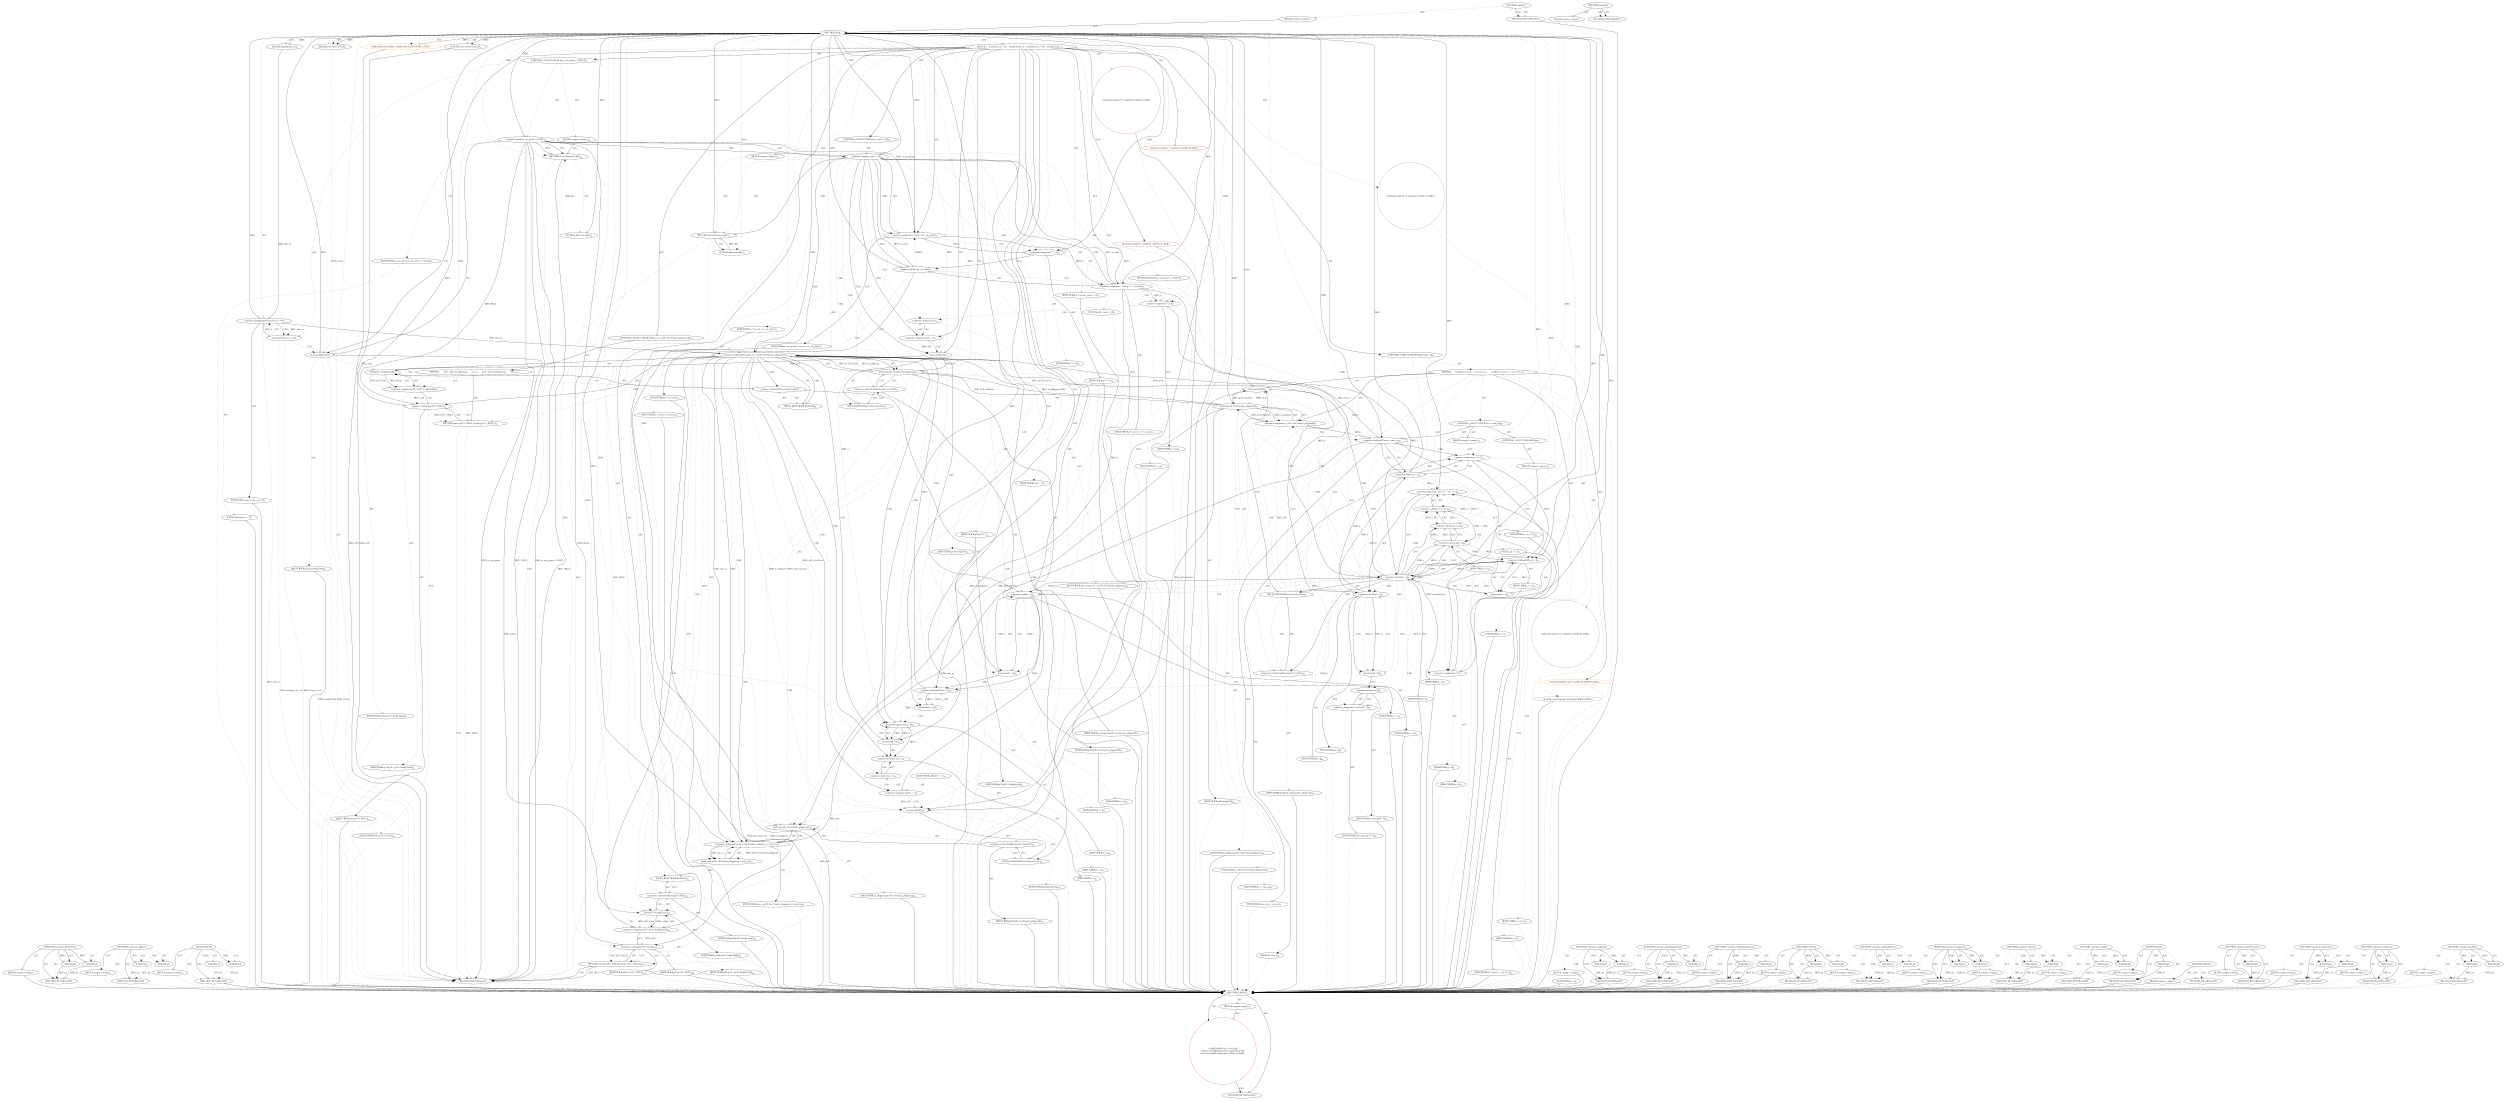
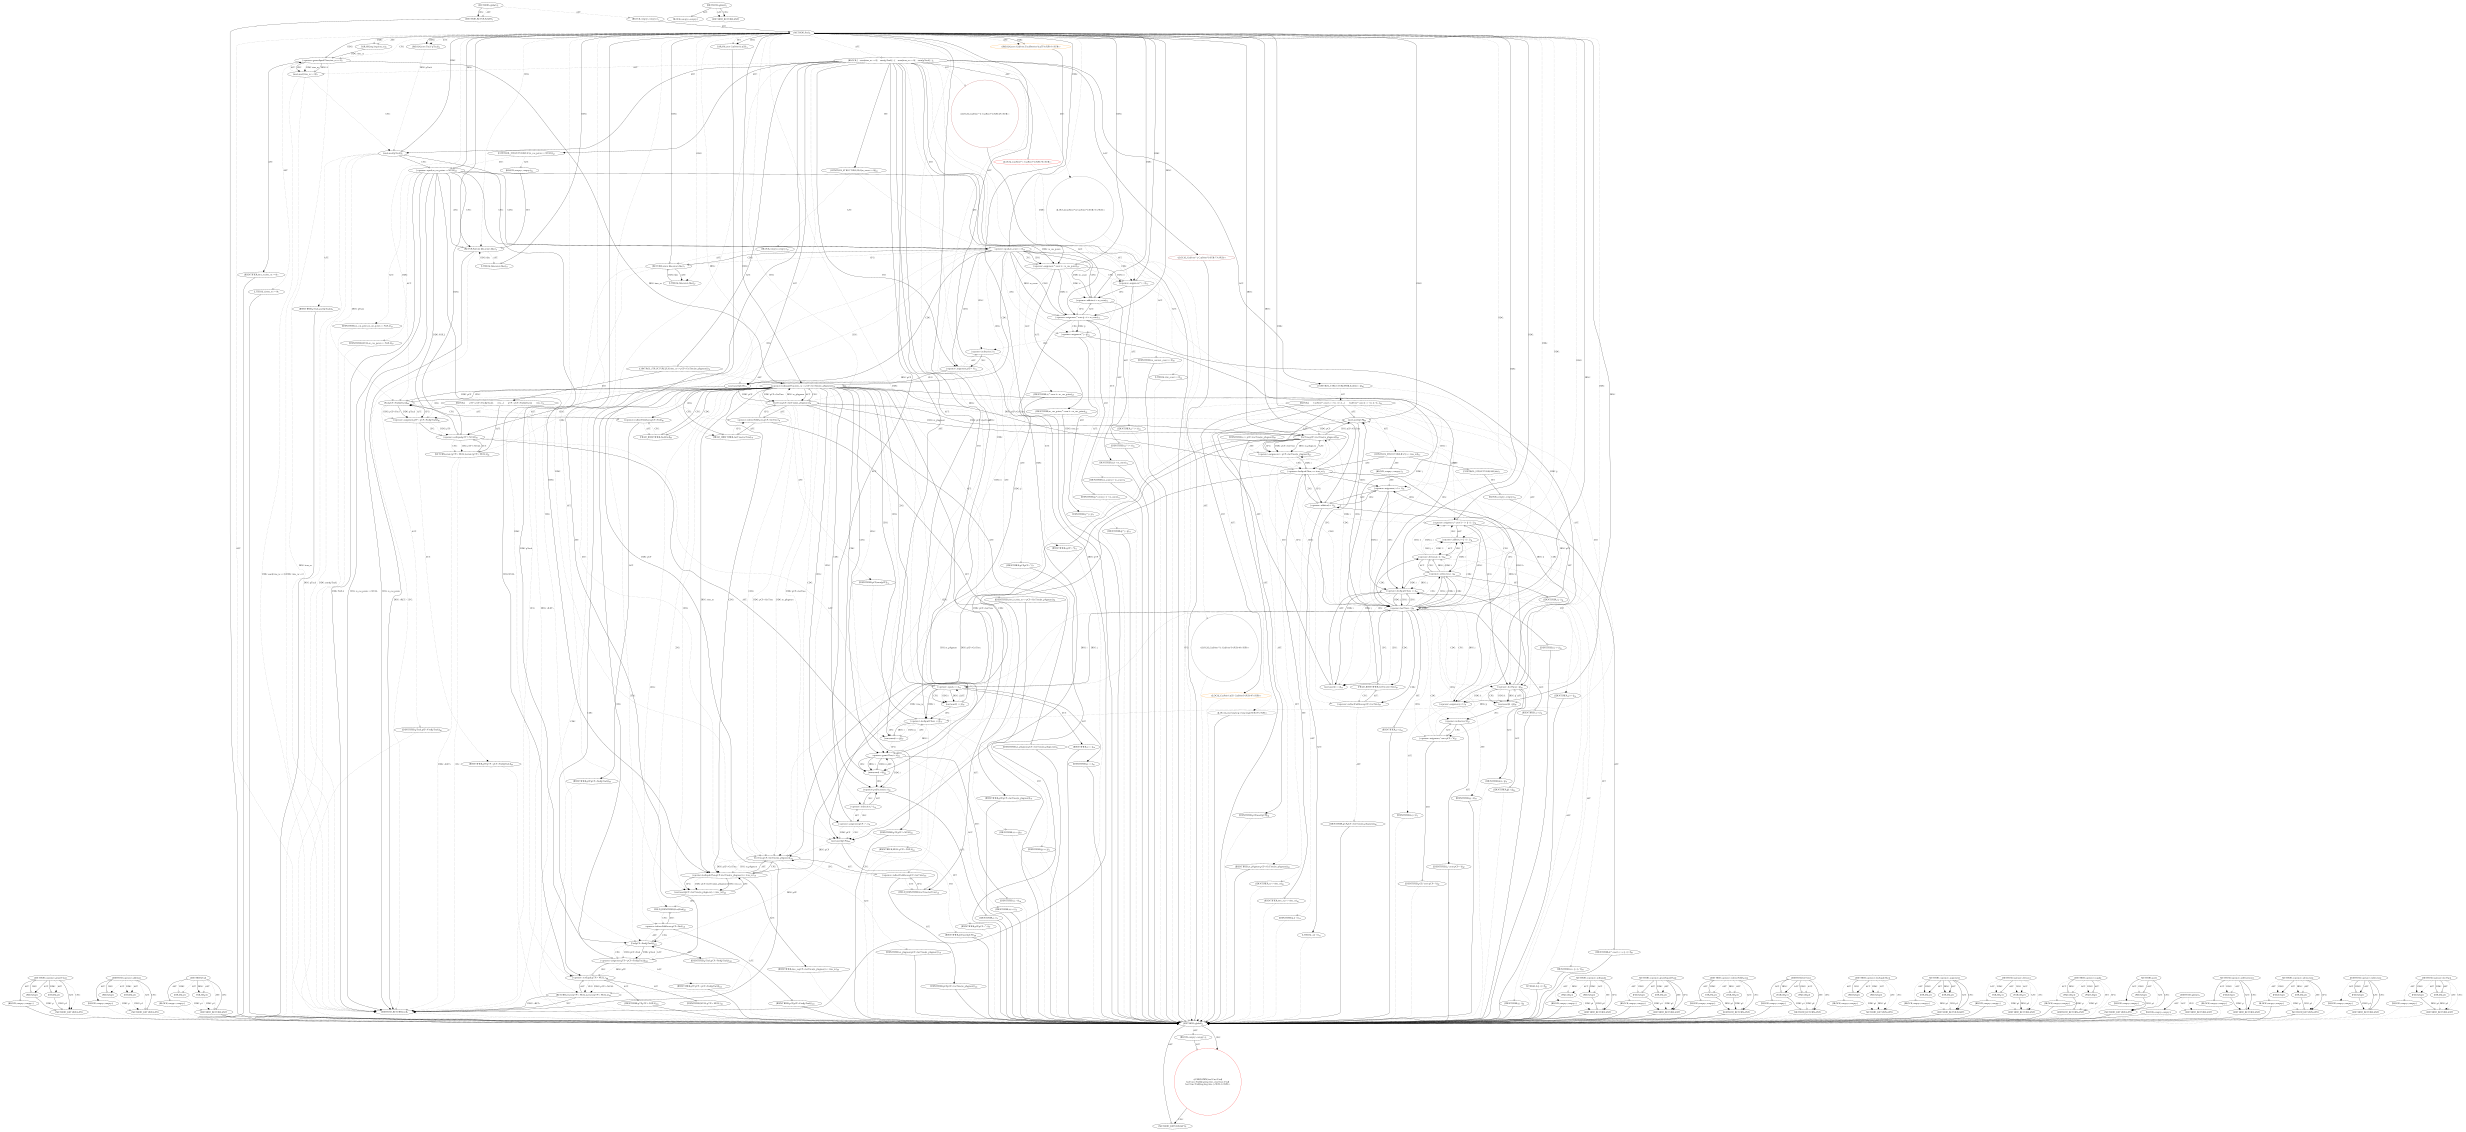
(915, 253) -> (1072, 284)
(465, 276) -> (414, 162)
(1158, 381) -> (1096, 429)
(1436, 594) -> (1542, 687)
(1226, 649) -> (1249, 449)
none -> (1580, 745)
(917, 784) -> (932, 854)
(1514, 921) -> none
